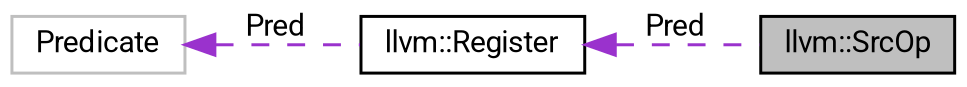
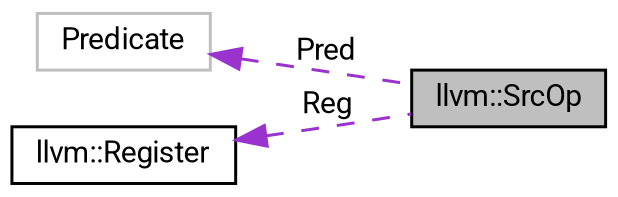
(673, 28) -> (324, 106)
(288, 45) -> (326, 72)
